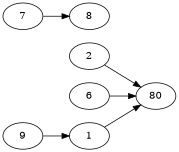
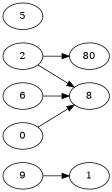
(23, 16) -> (23, 136)
none -> (23, 16)
none -> (53, 74)
(119, 96) -> (53, 96)
(119, 118) -> none
